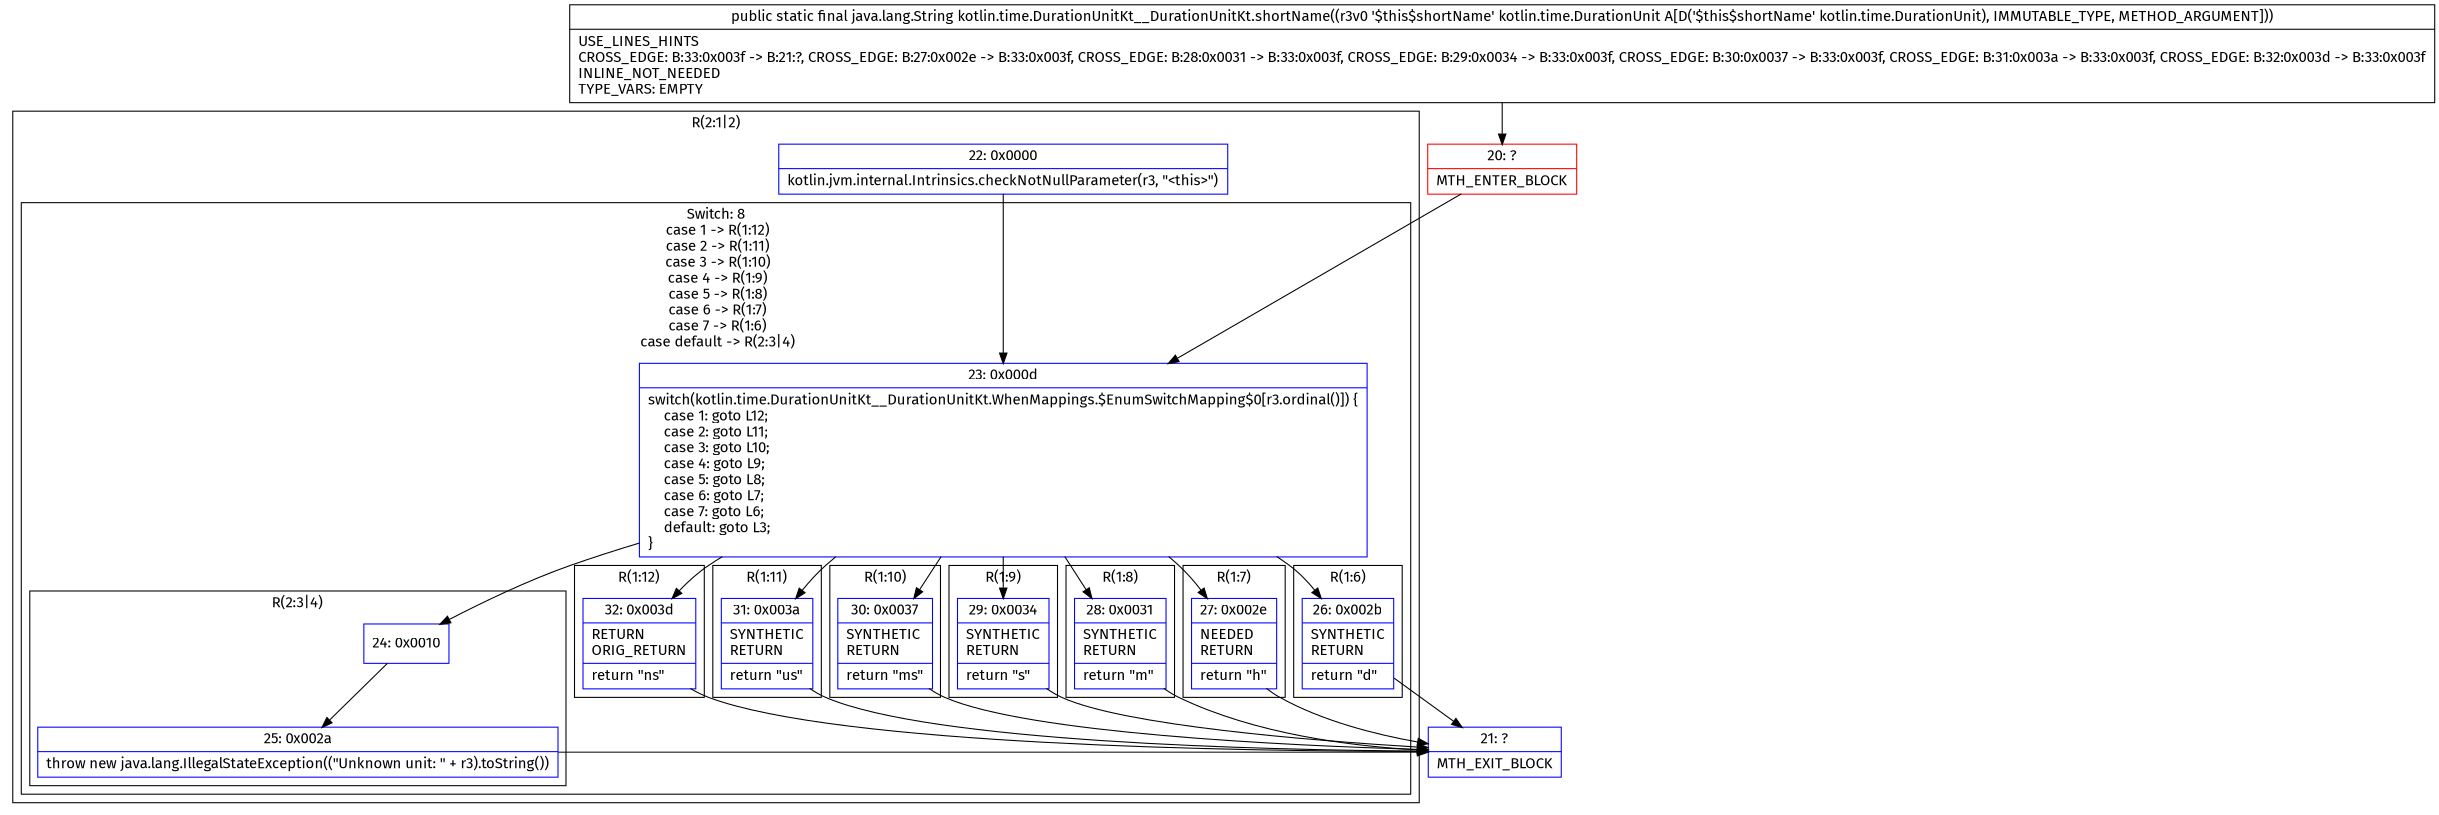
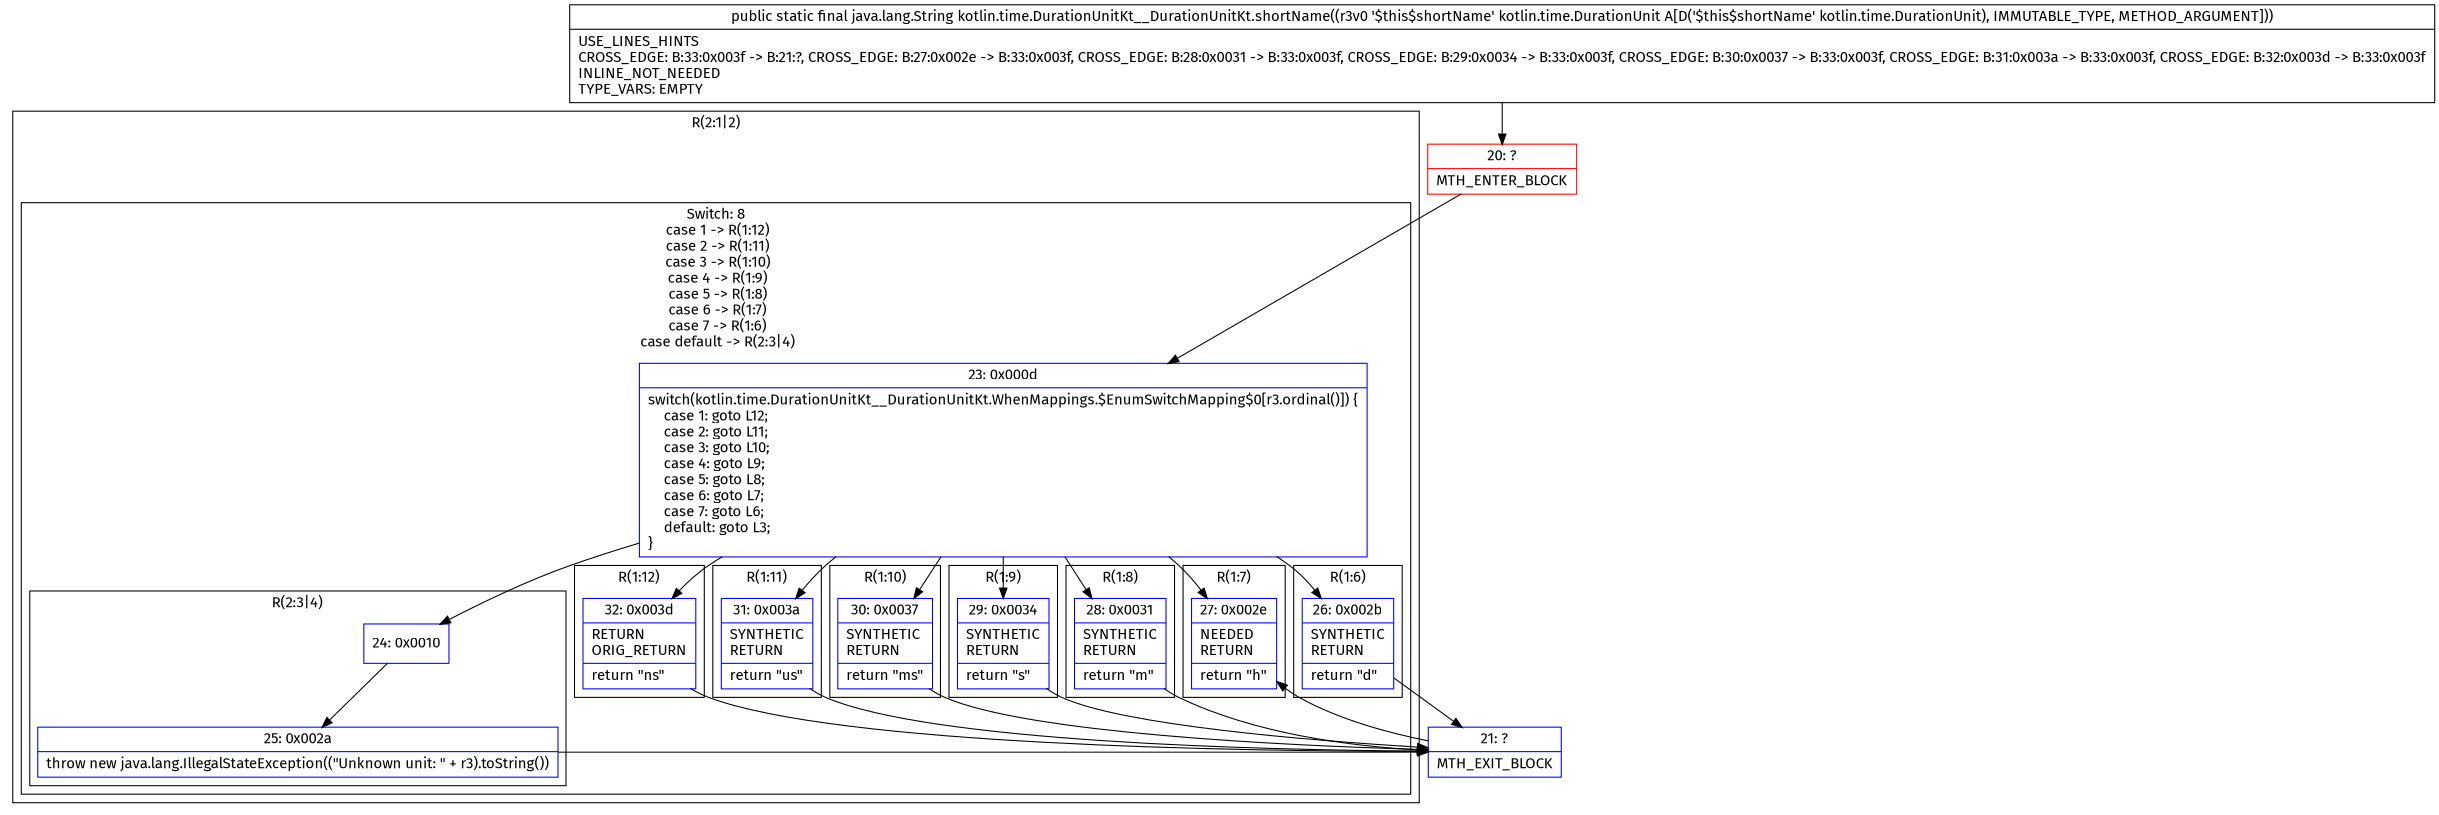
(1003, 169) -> none
(1339, 723) -> (1354, 721)
